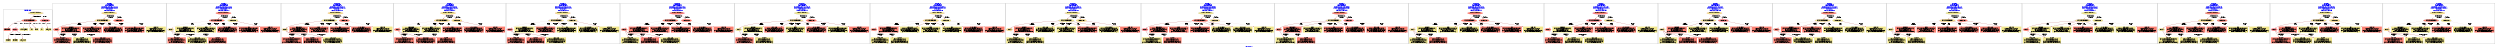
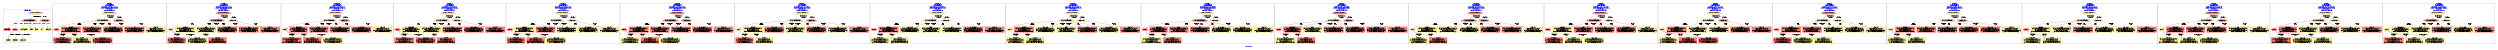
(31, 30) -> (31, 30)
